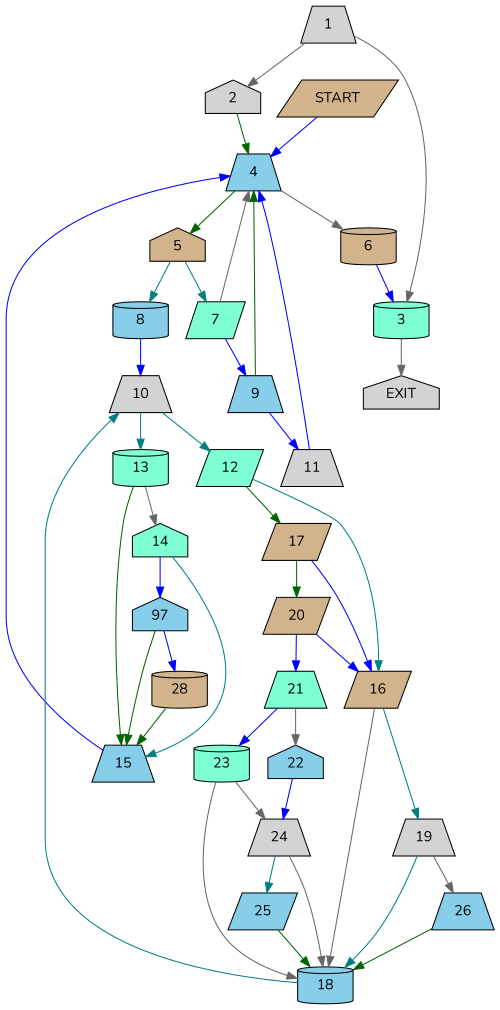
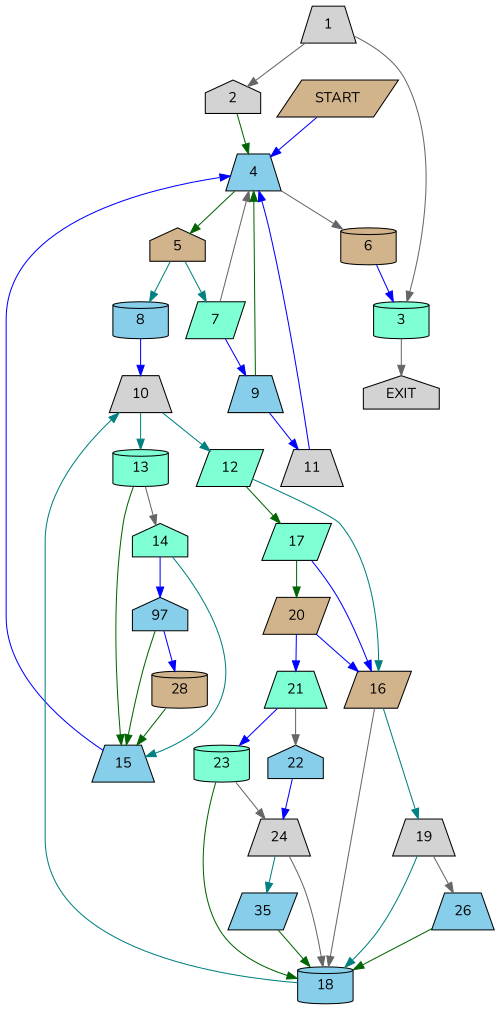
(297, 542) -> (297, 542)
(207, 898) -> (207, 898)
(263, 911) -> (263, 911)
